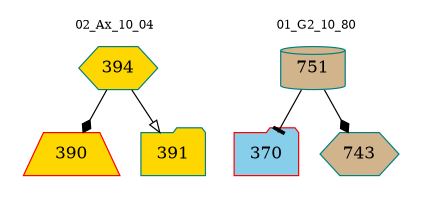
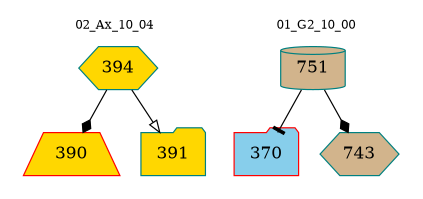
(317, 26) -> (317, 26)
